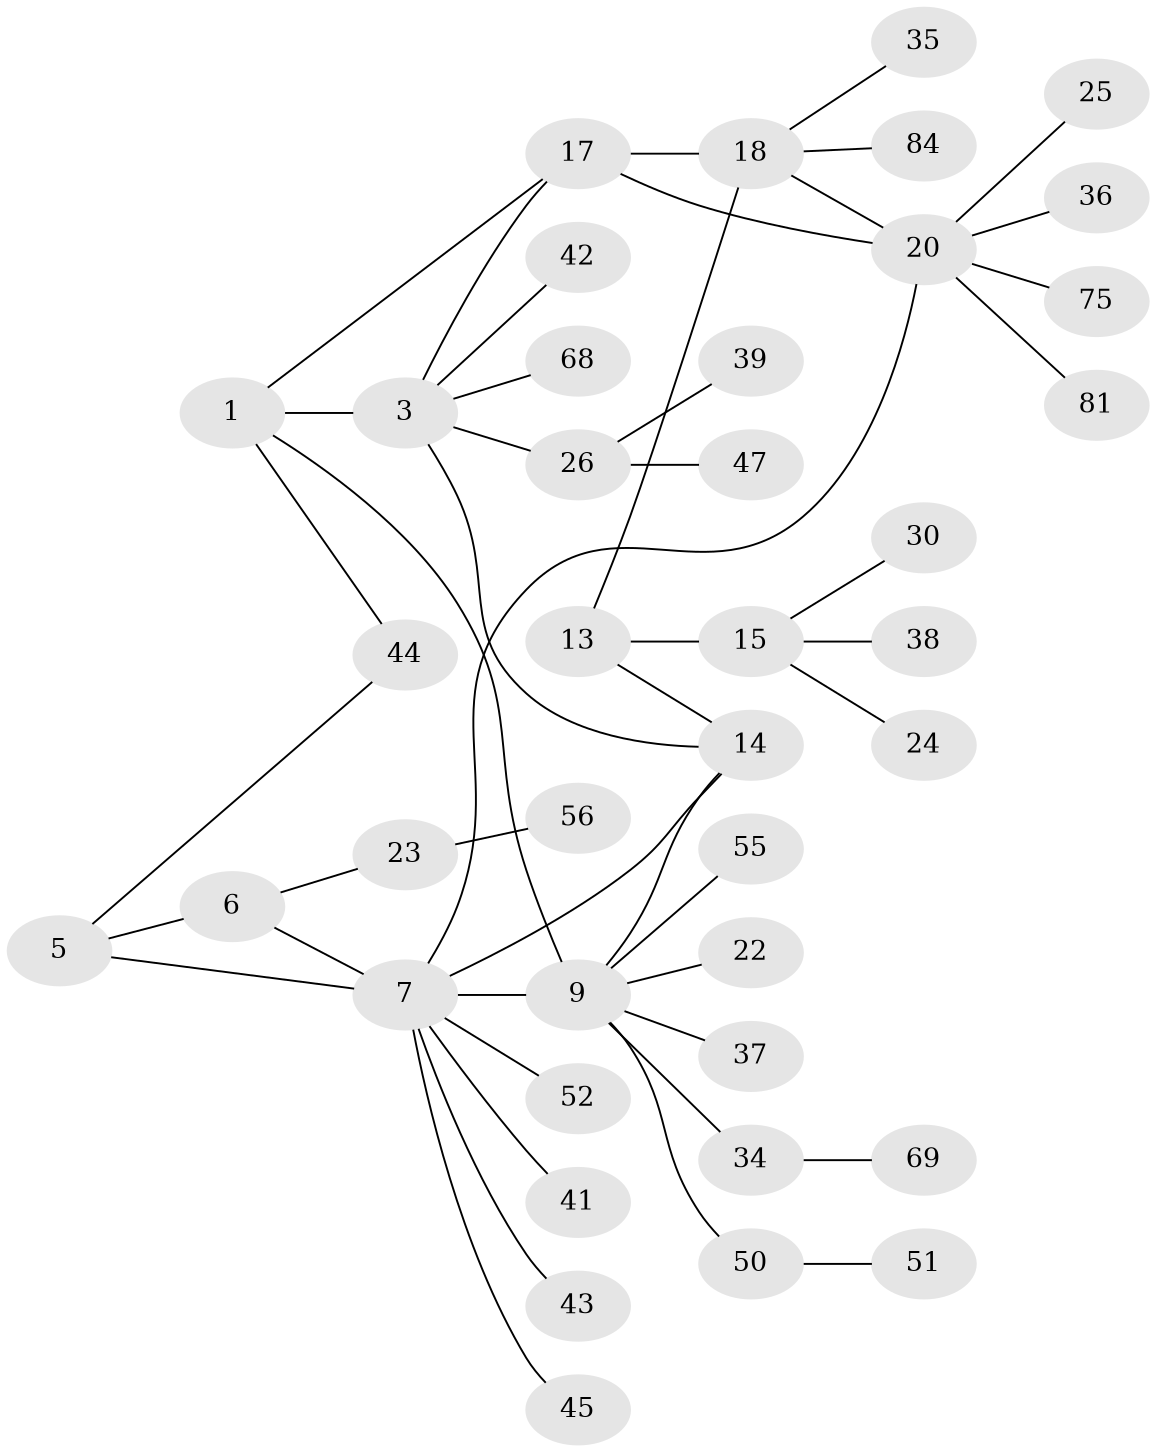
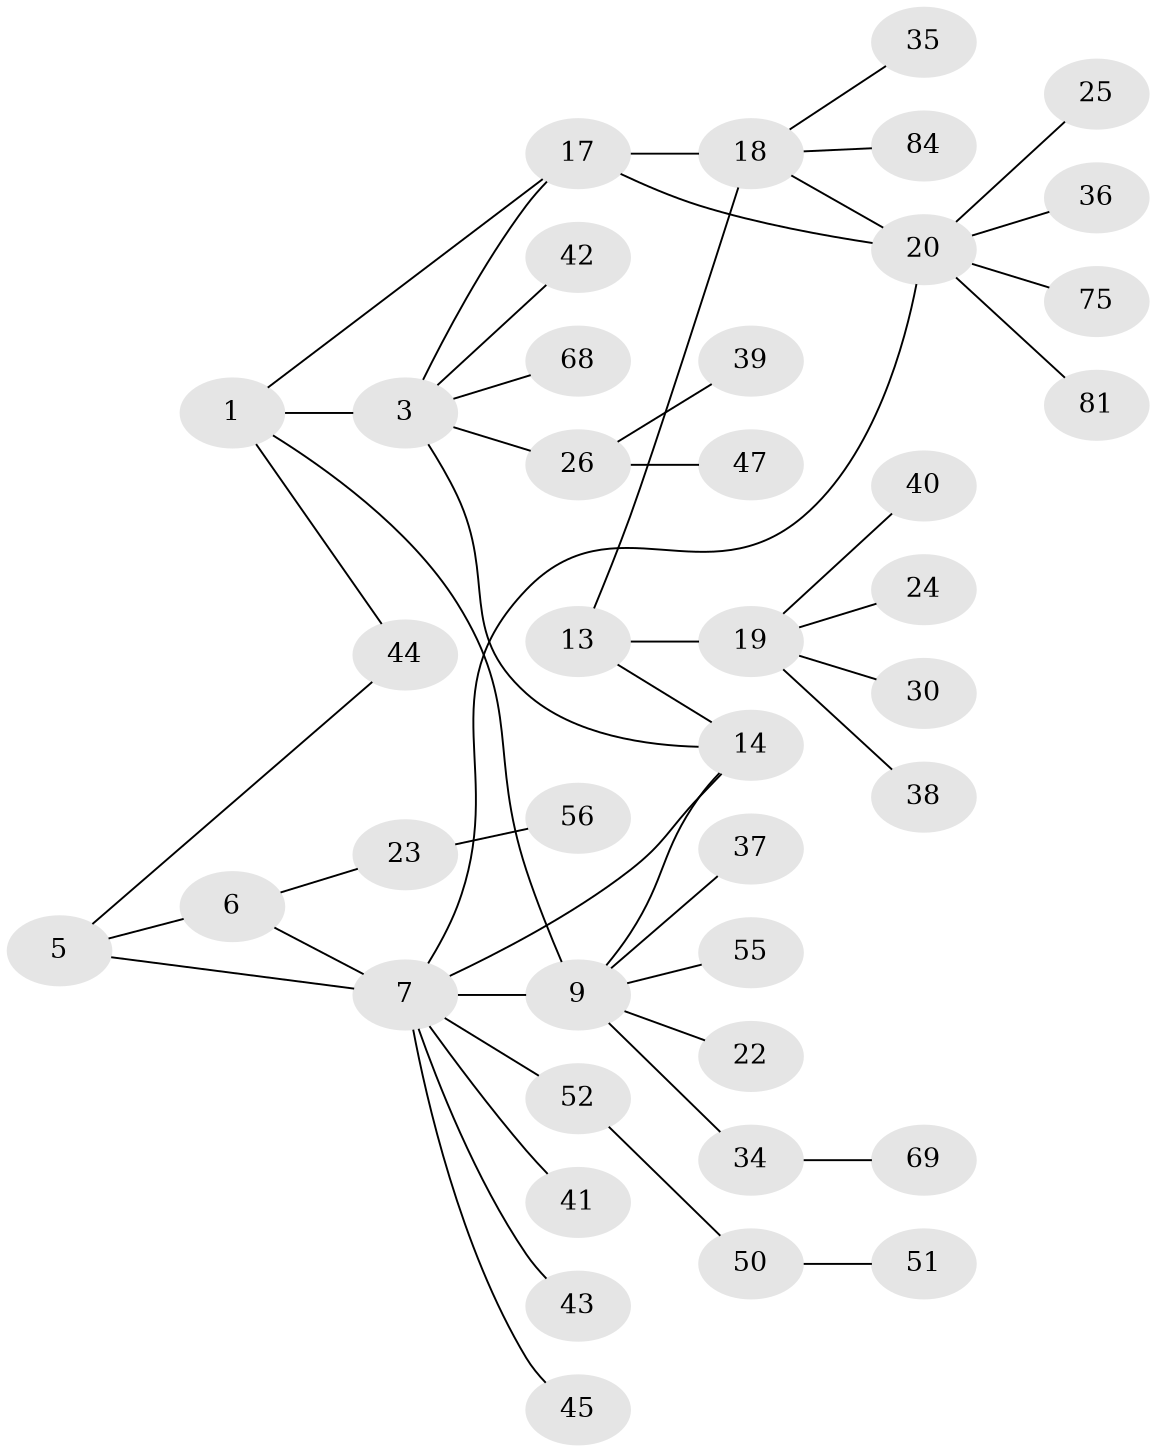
none -> (924, 486)
(751, 642) -> (751, 642)
(665, 1129) -> (665, 1181)
